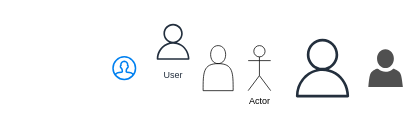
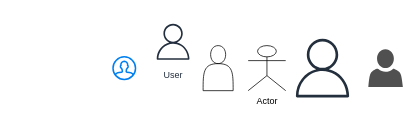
(259, 68) -> (267, 68)
